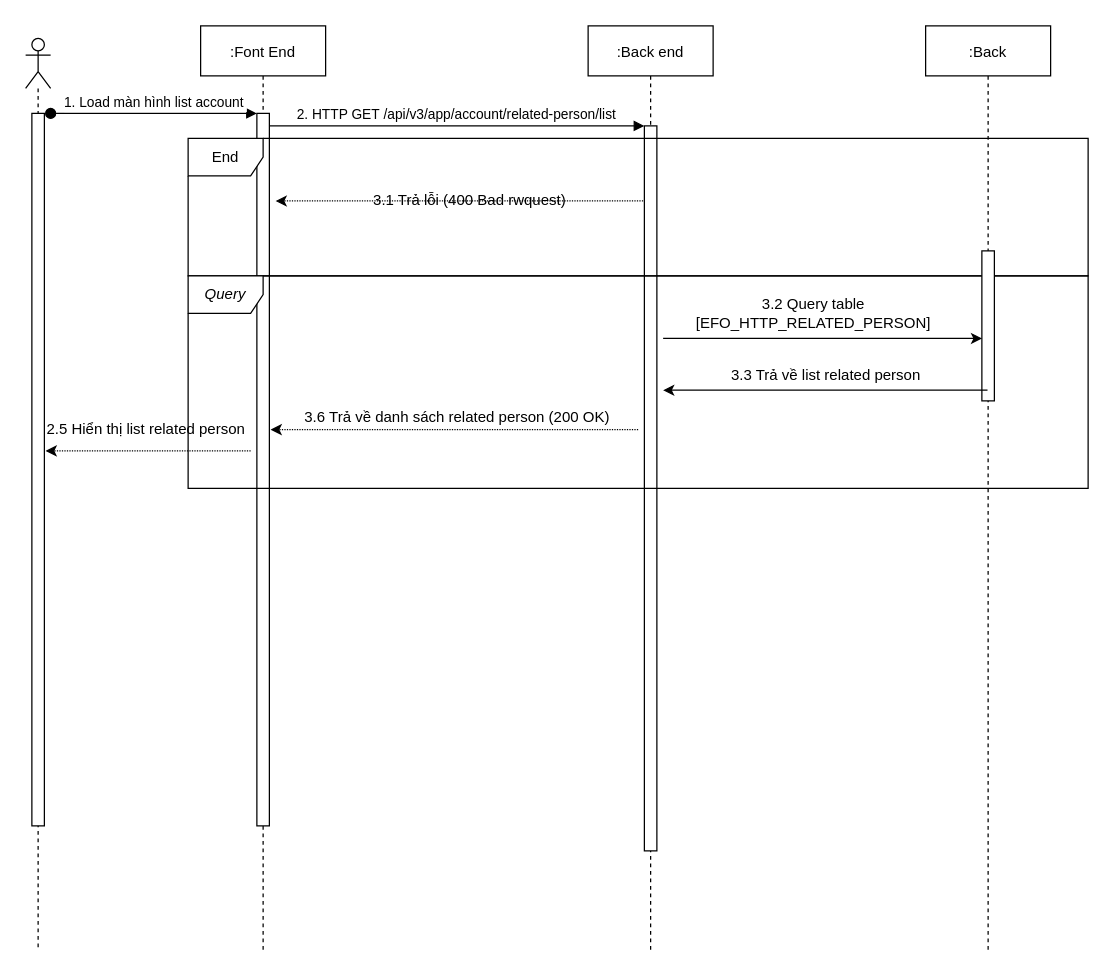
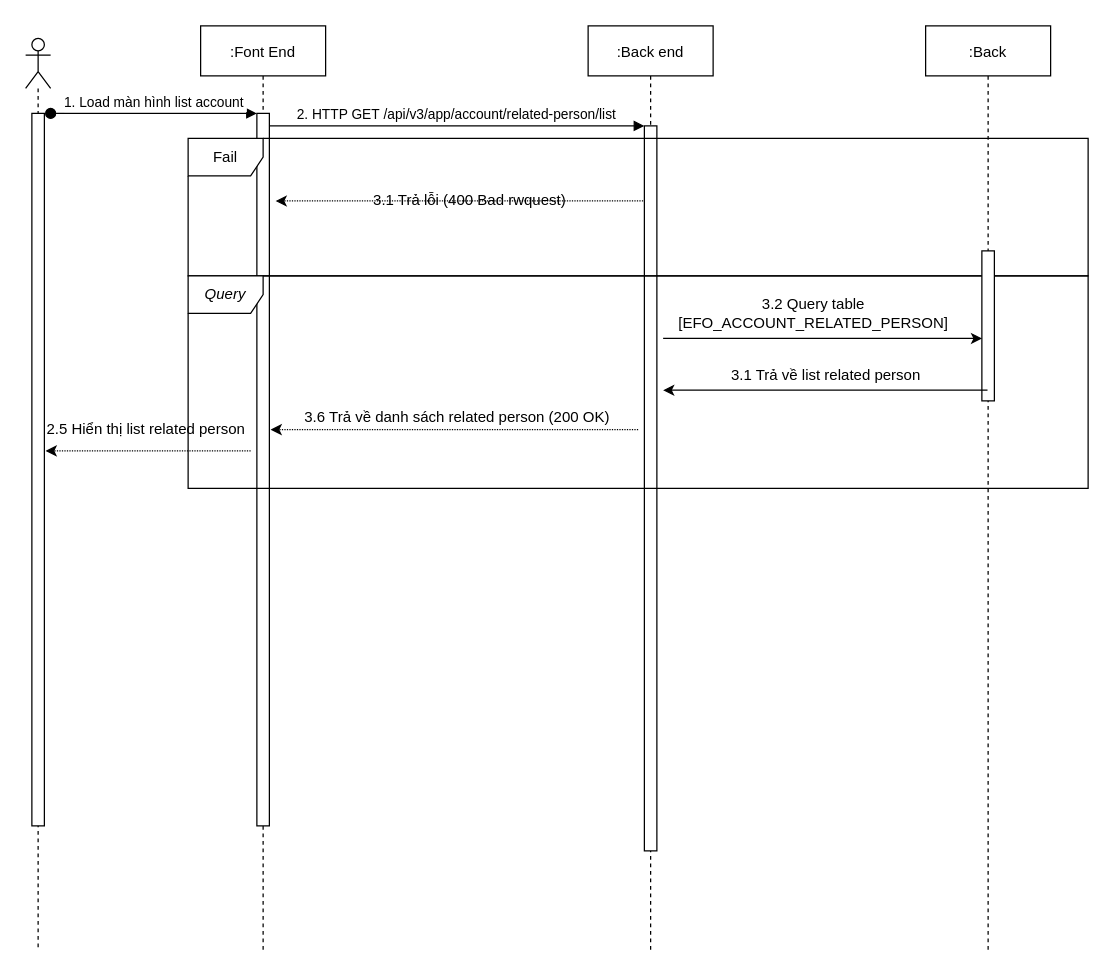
(226, 157) -> (226, 157)
(814, 313) -> (814, 313)
(826, 376) -> (826, 376)
